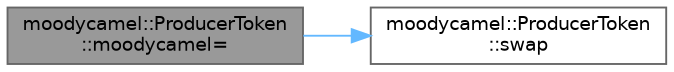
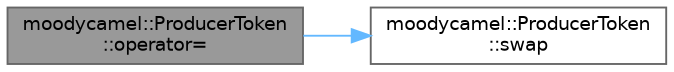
(155, 36) -> (155, 36)
